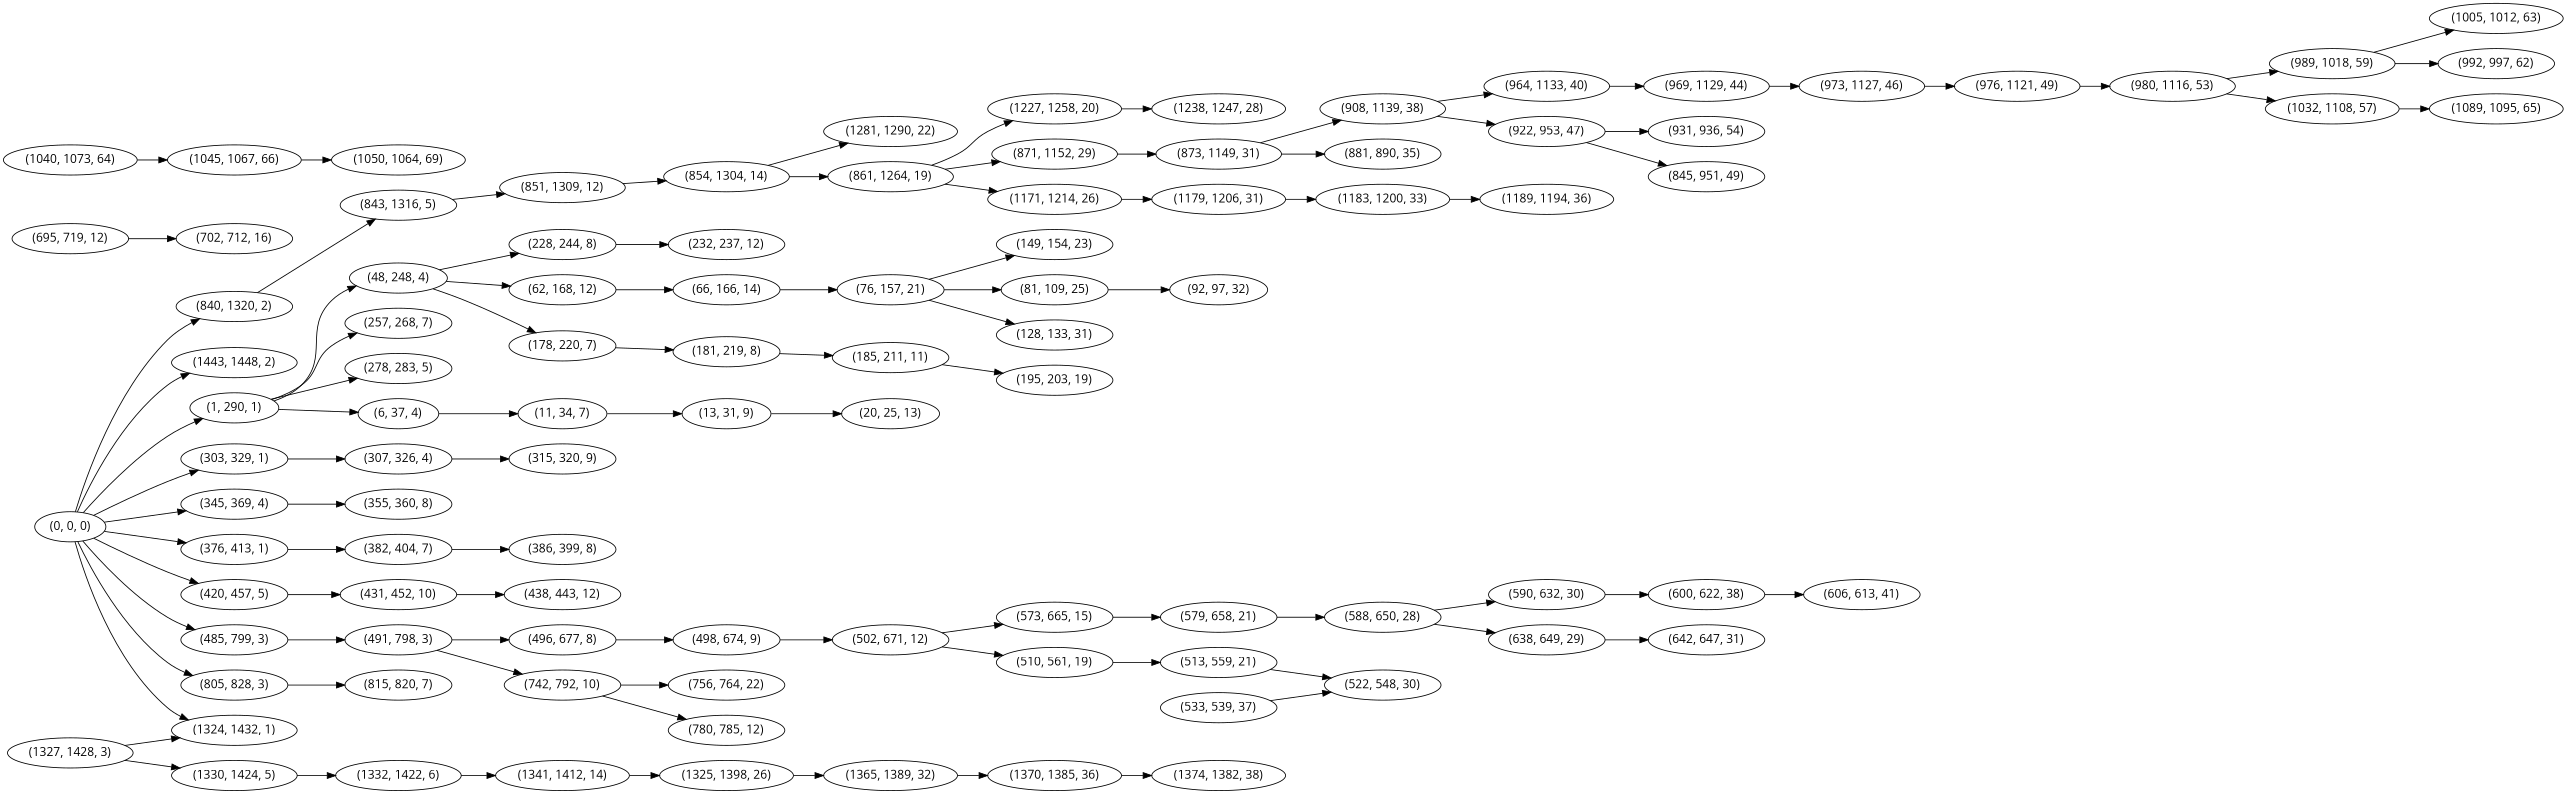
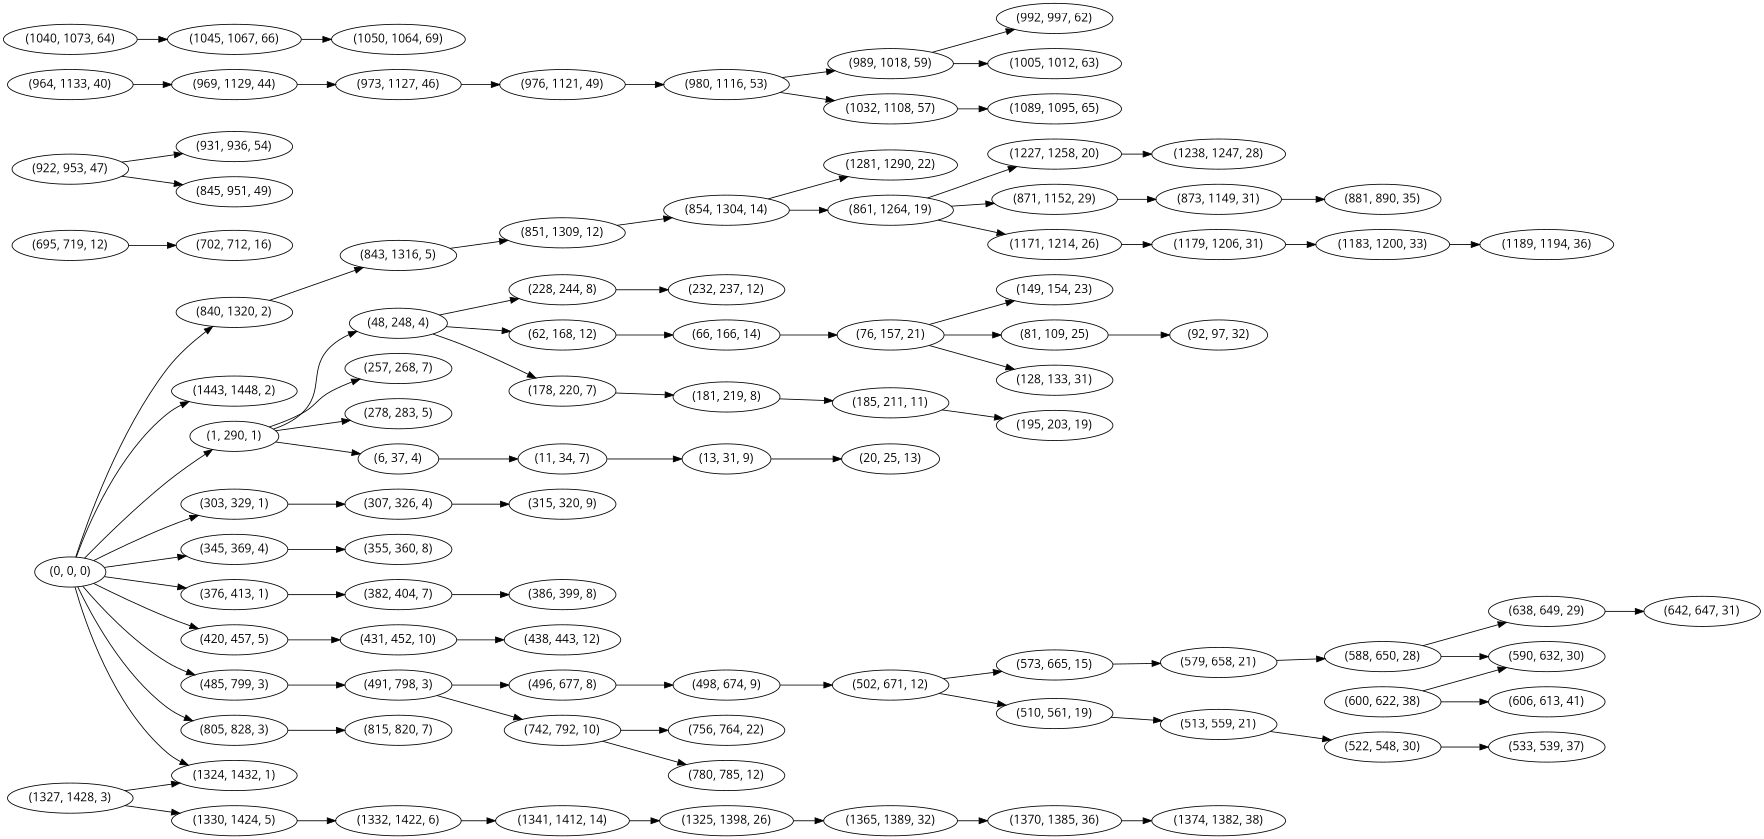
(1383, 109) -> none
(1622, 595) -> (1461, 680)
(1296, 697) -> (1460, 747)
